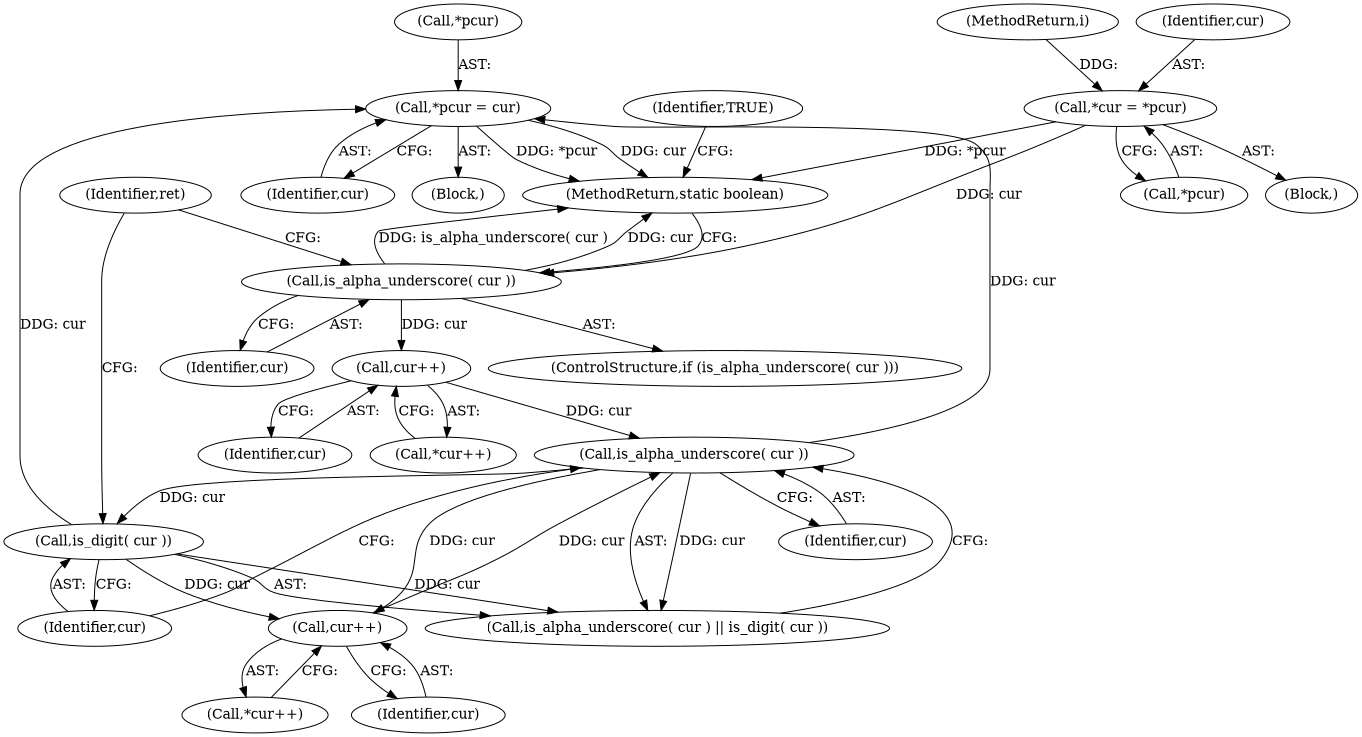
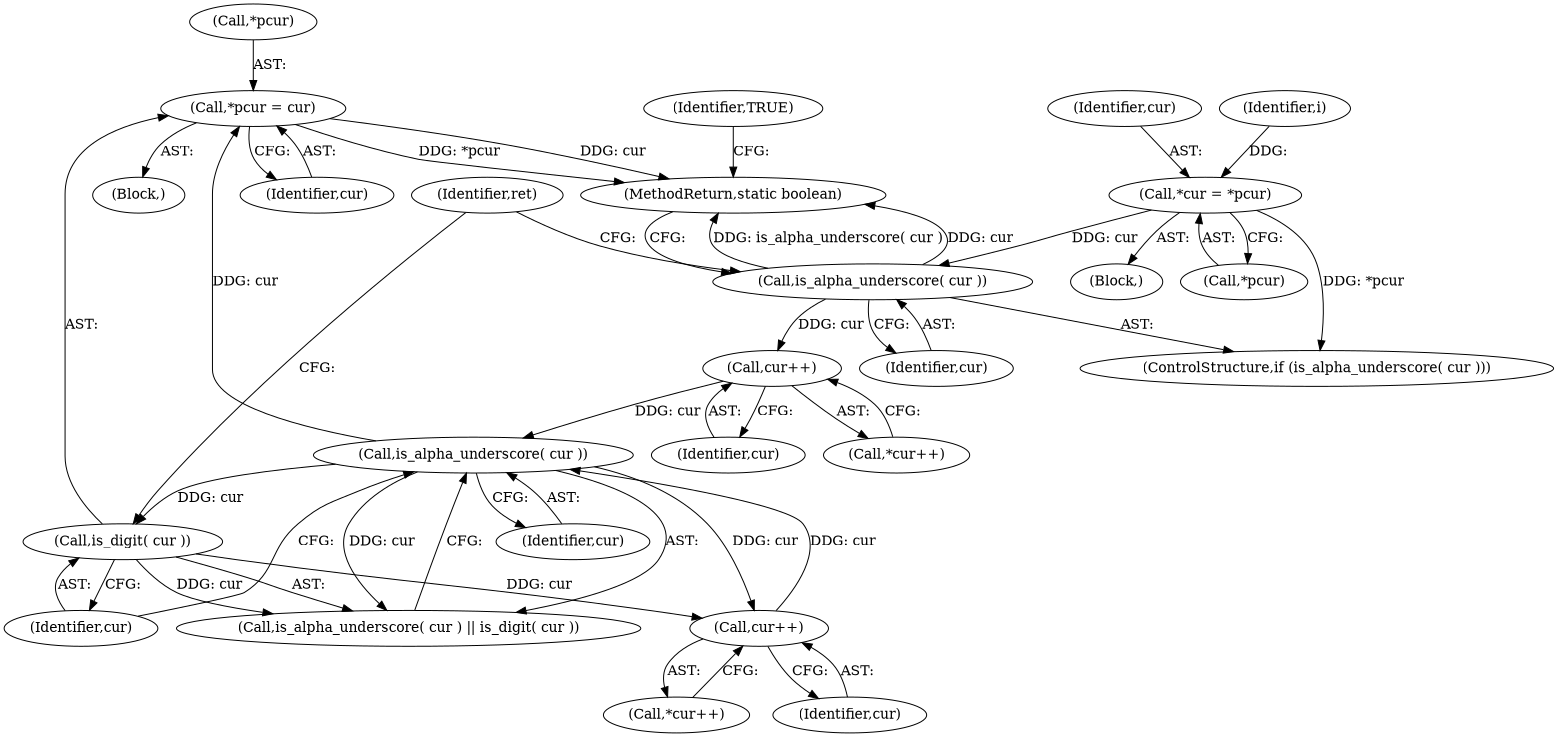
(1028, 22) -> (1285, 109)
(909, 150) -> (1316, 261)
(53, 325) -> (84, 325)
